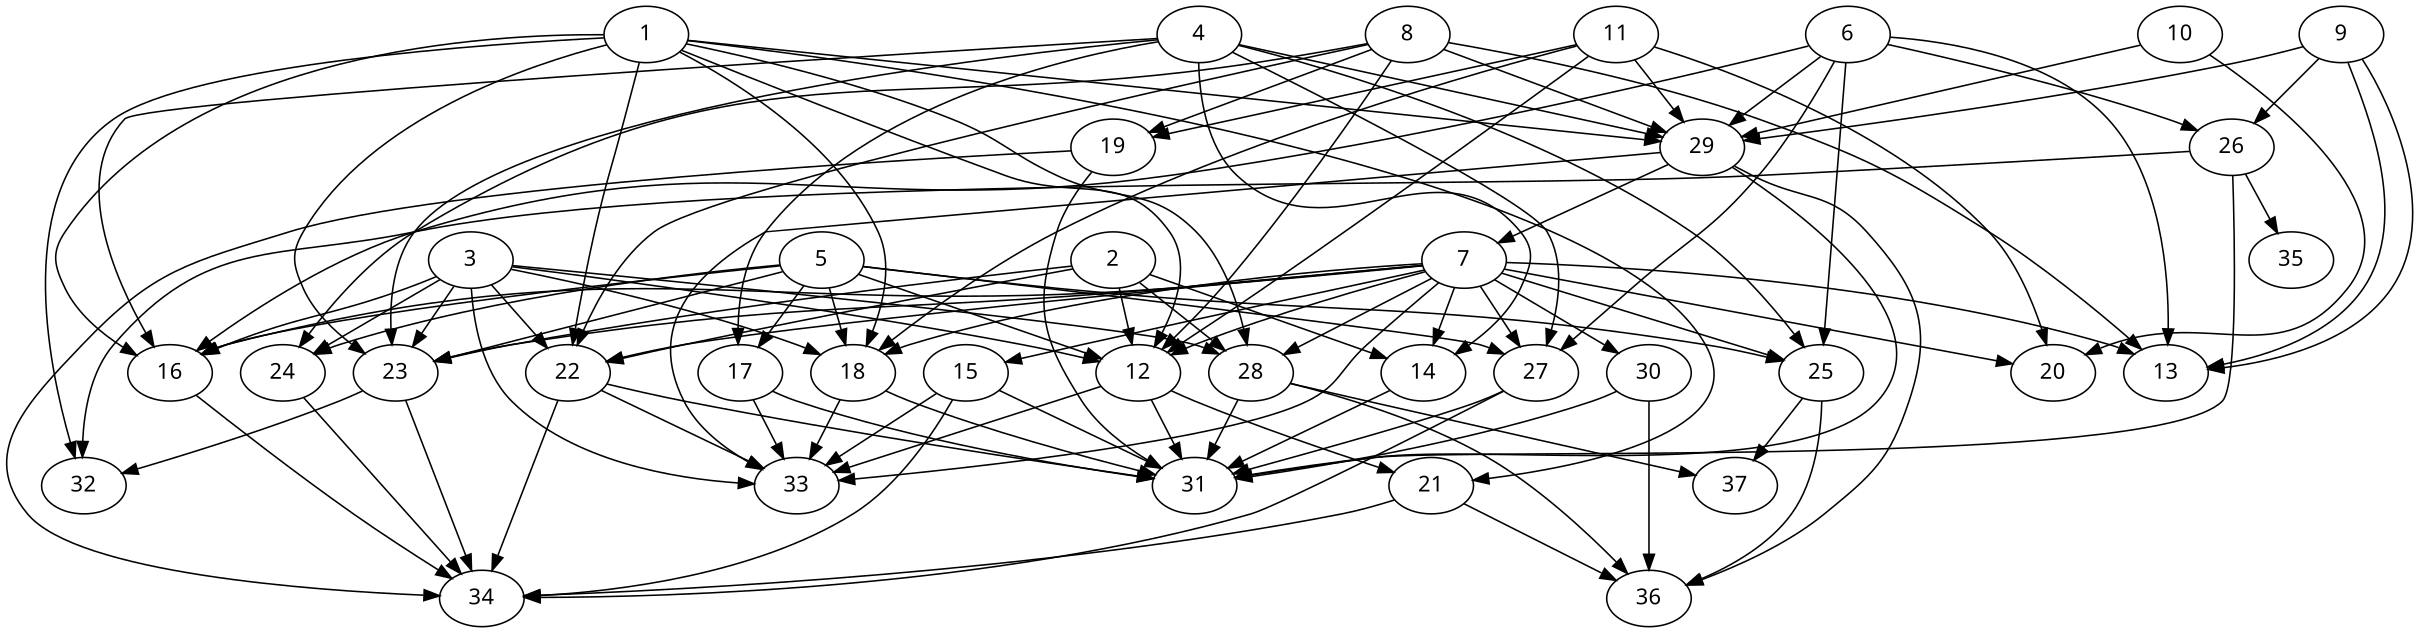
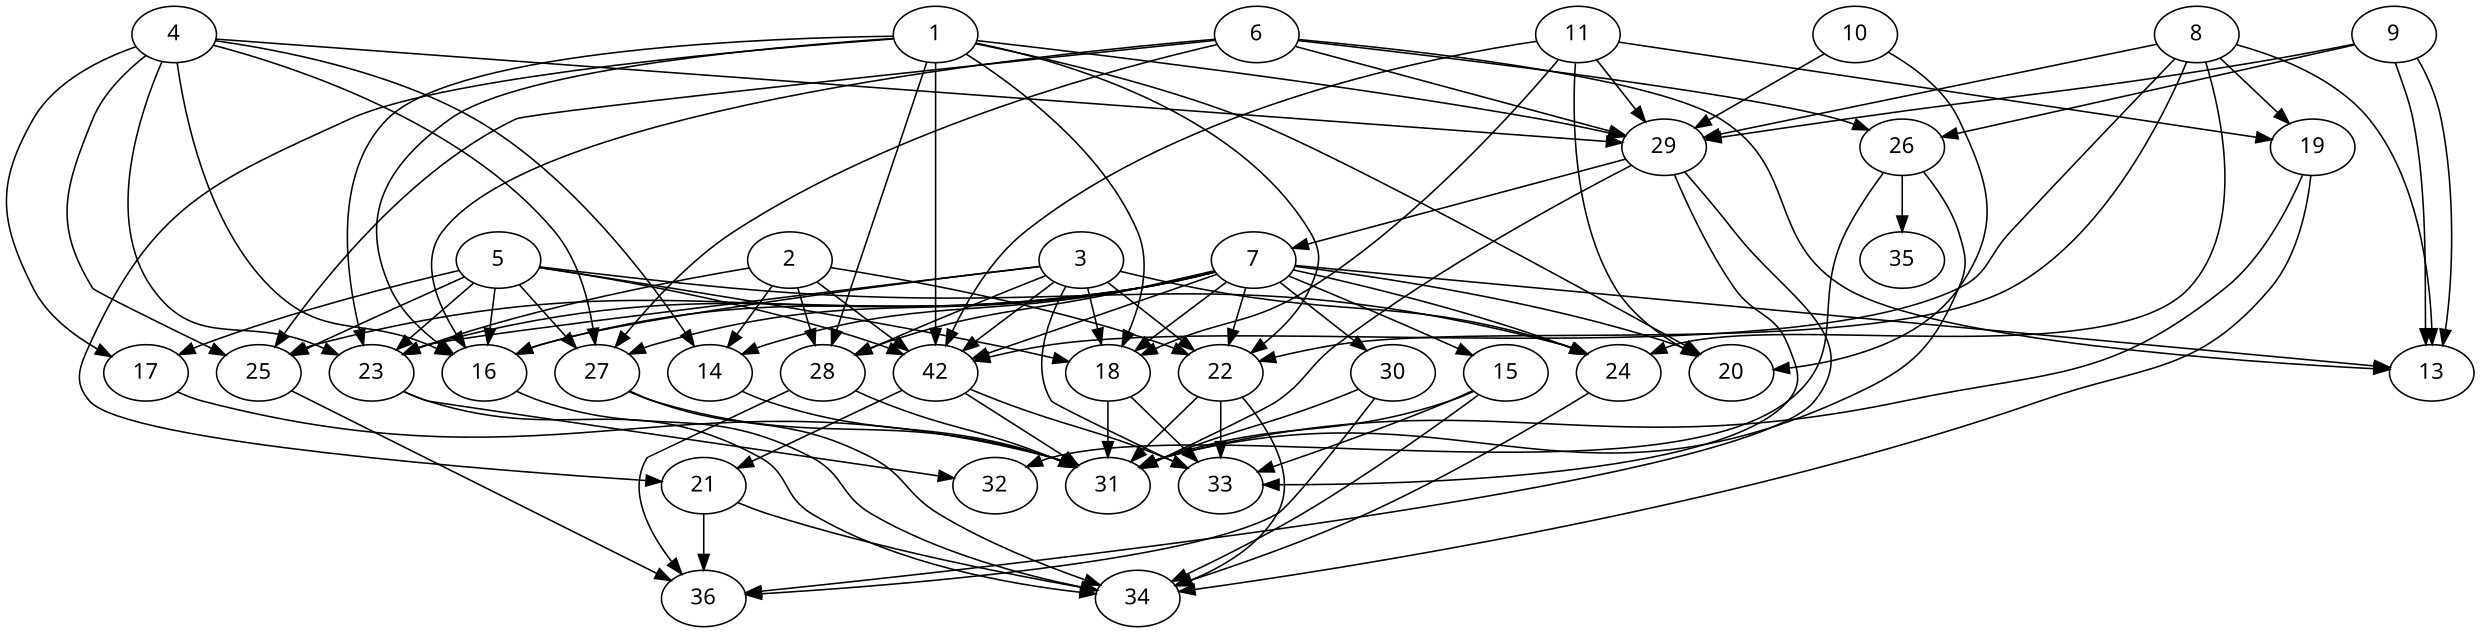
(185, 91) -> (1343, 163)
(1138, 373) -> (936, 373)
(767, 427) -> none
(1187, 435) -> (1434, 304)
(1735, 486) -> none
